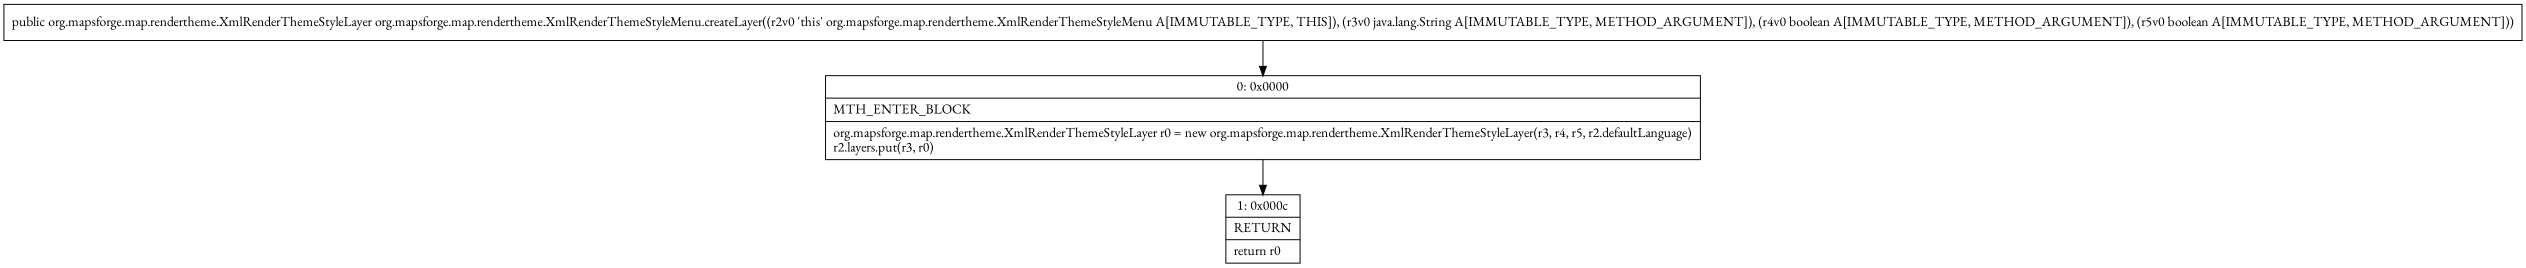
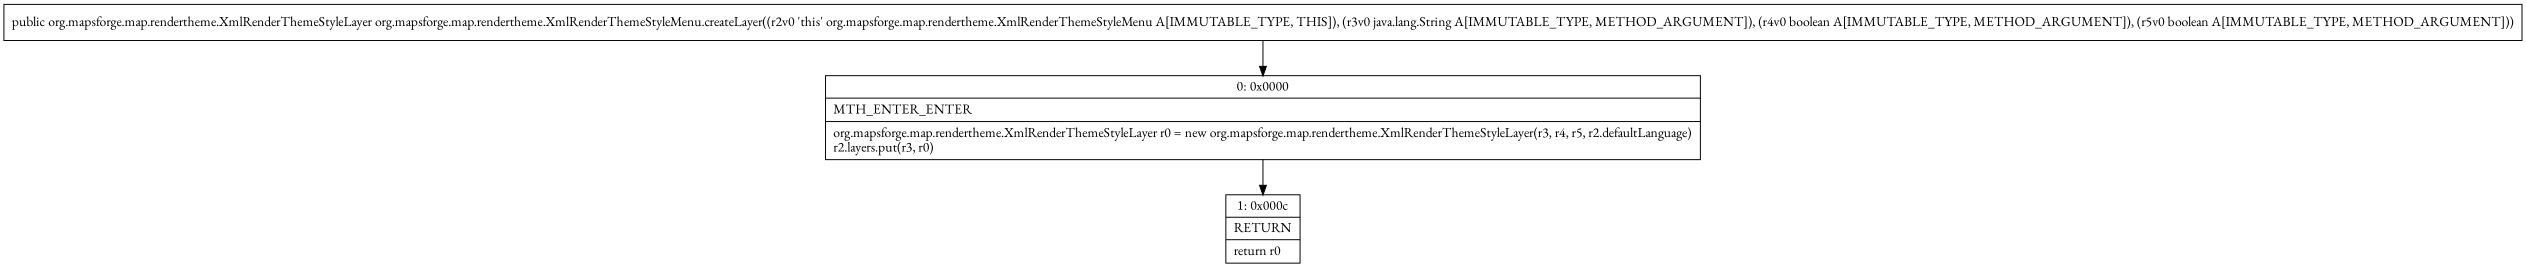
(903, 109) -> (903, 109)
